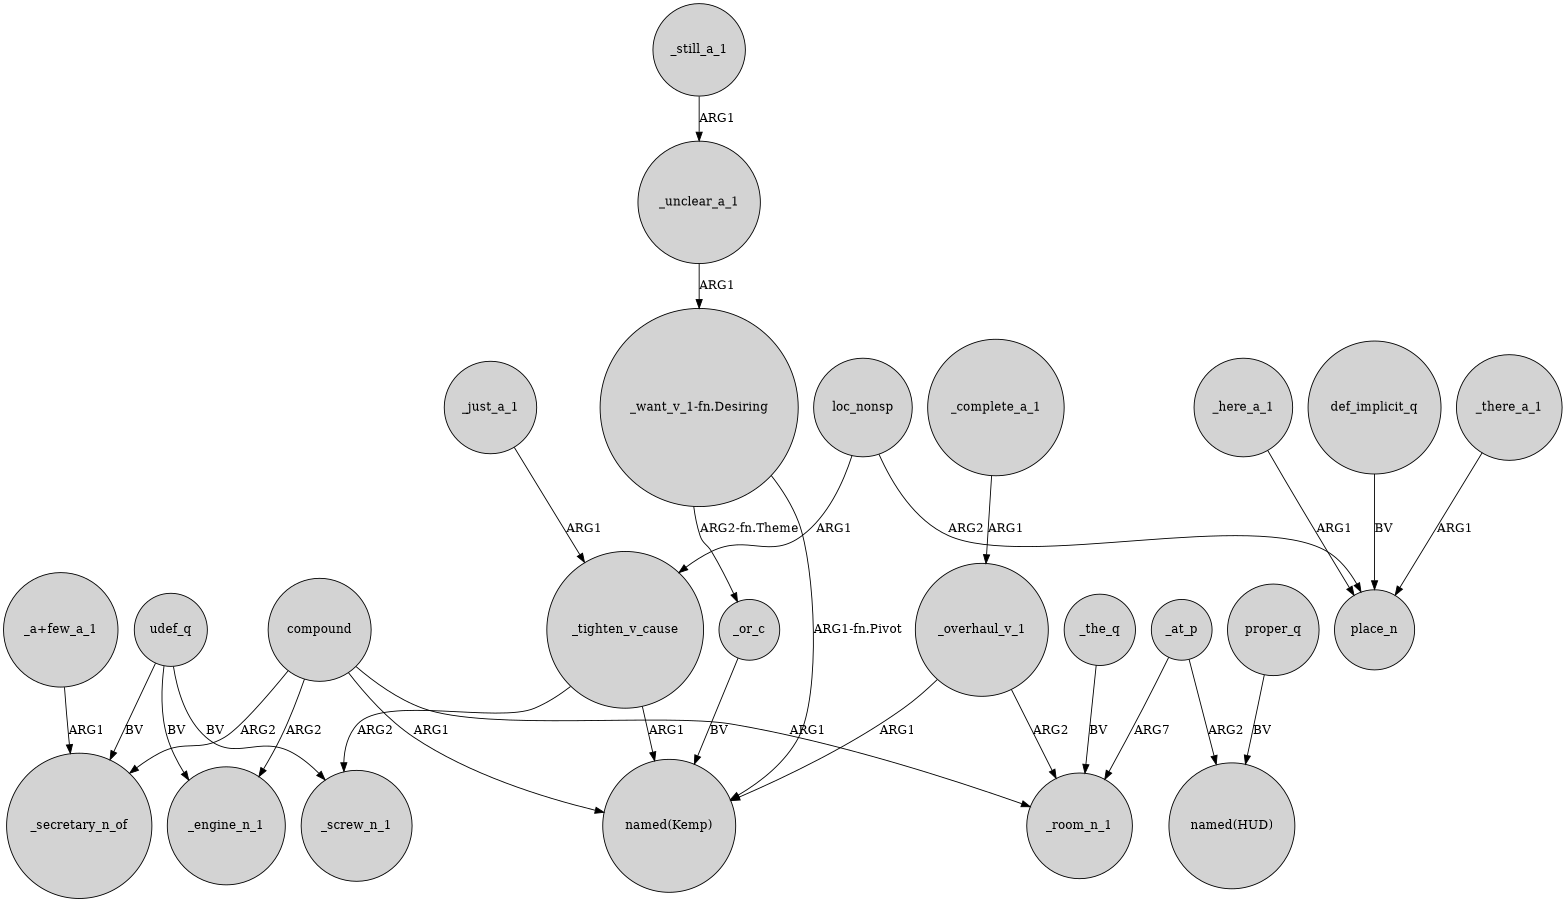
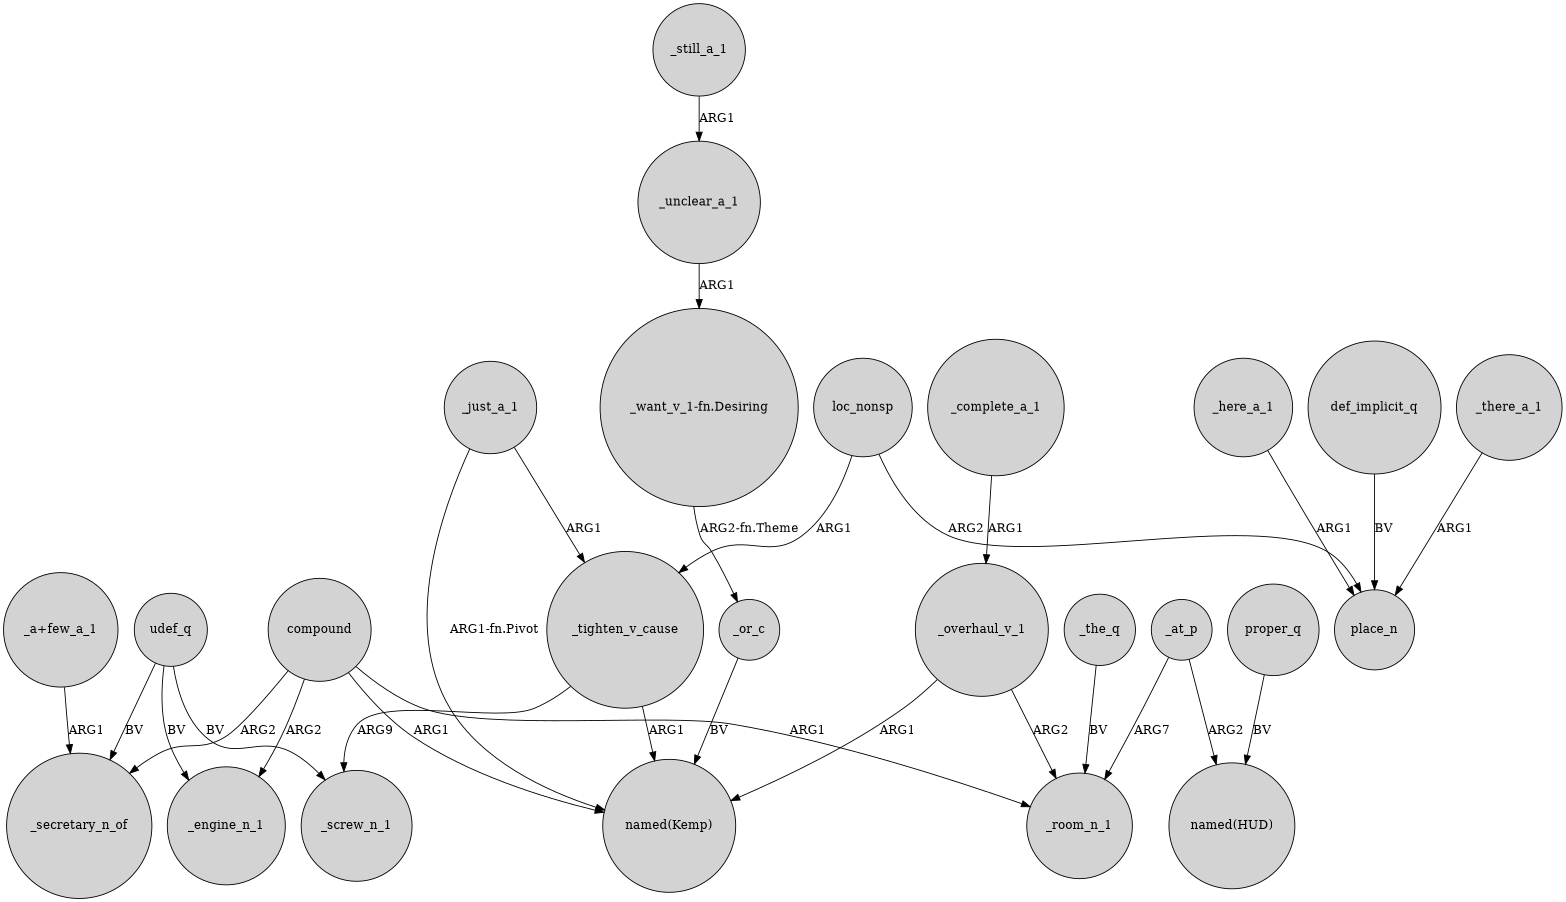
(813, 645) -> (434, 667)
(376, 731) -> (376, 731)
